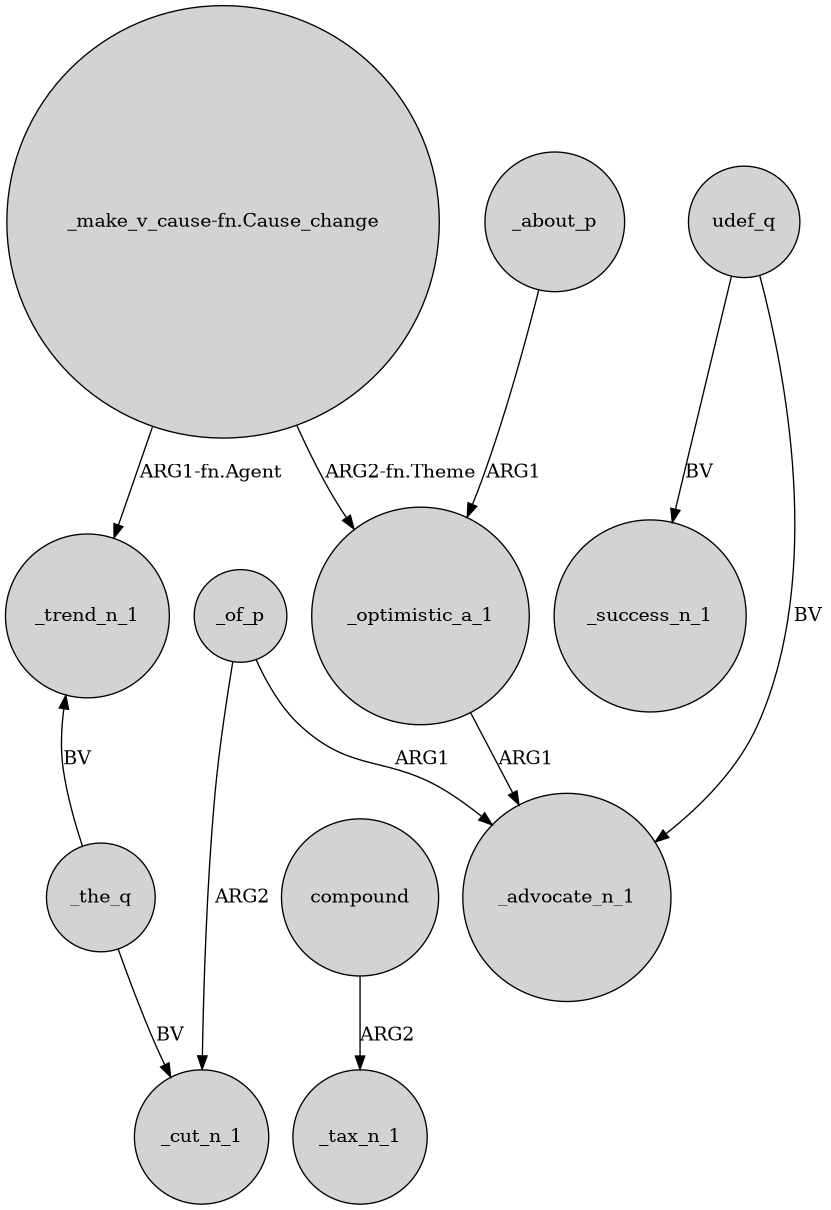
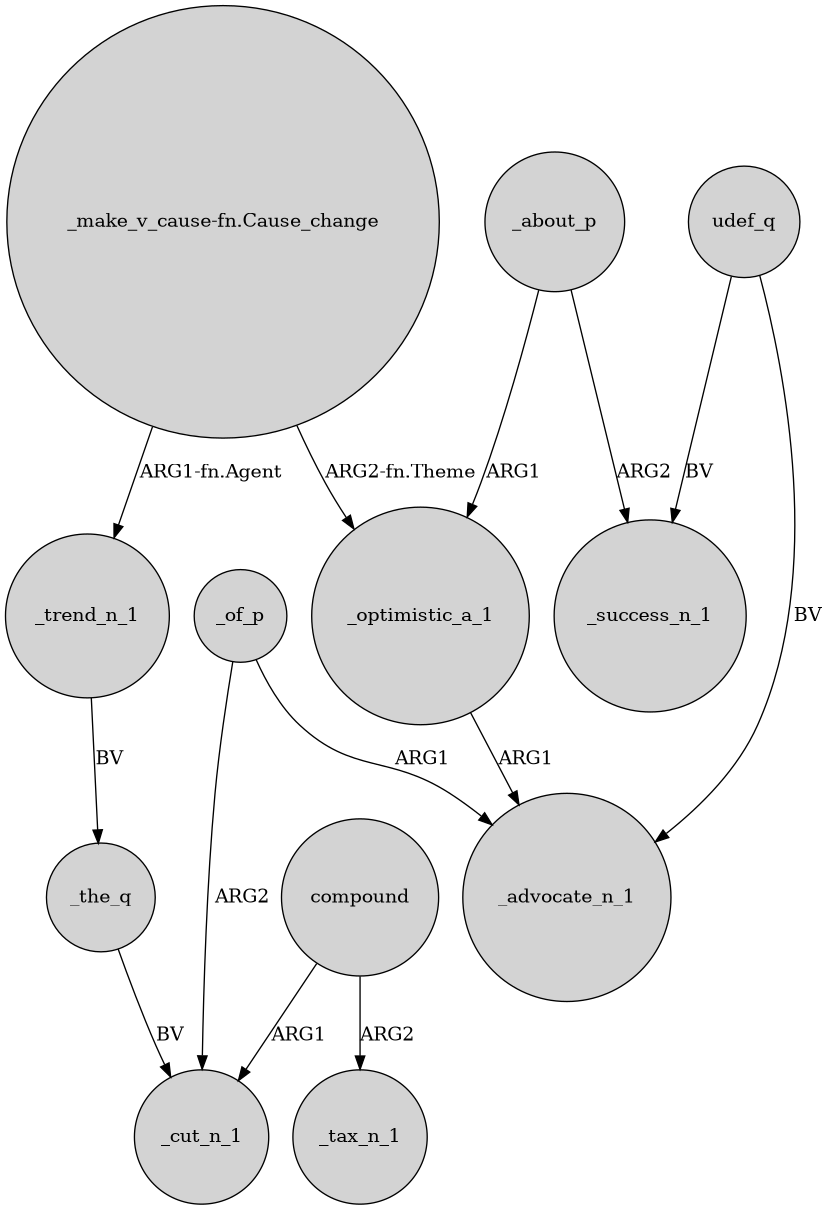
none -> (598, 400)
(65, 779) -> (94, 764)
none -> (281, 1016)
